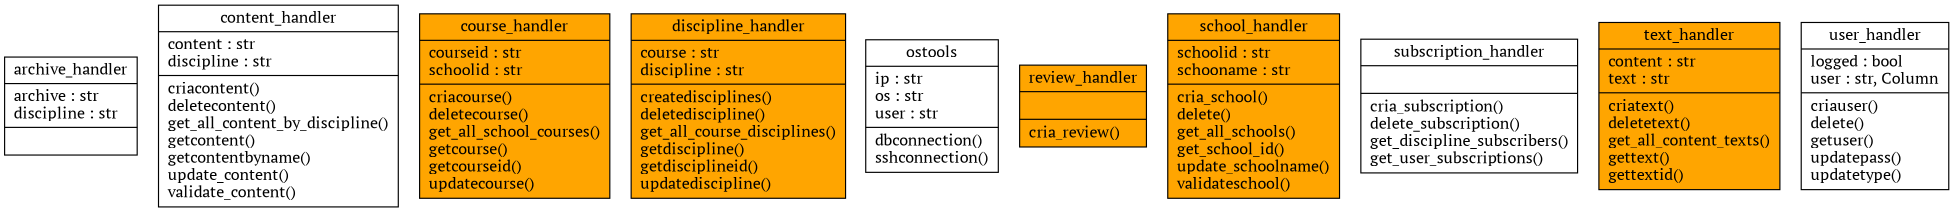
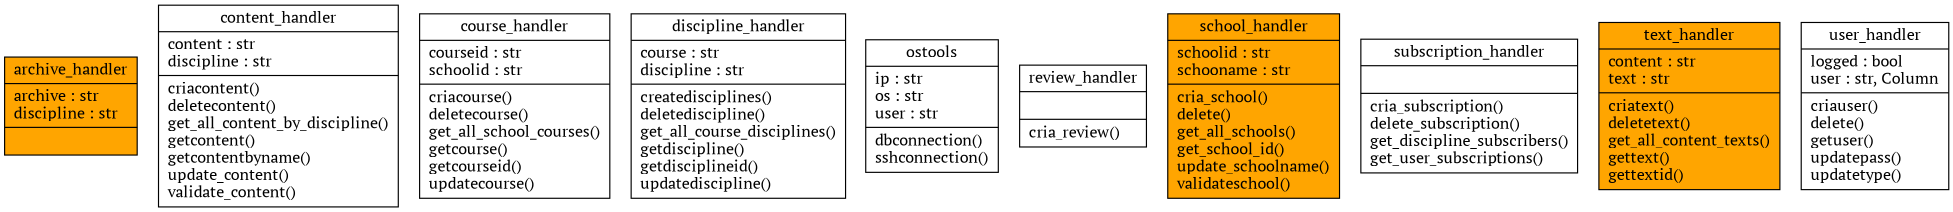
(71, 106) -> (71, 106)
(515, 106) -> (515, 106)
(738, 106) -> (738, 106)
(1083, 106) -> (1083, 106)
